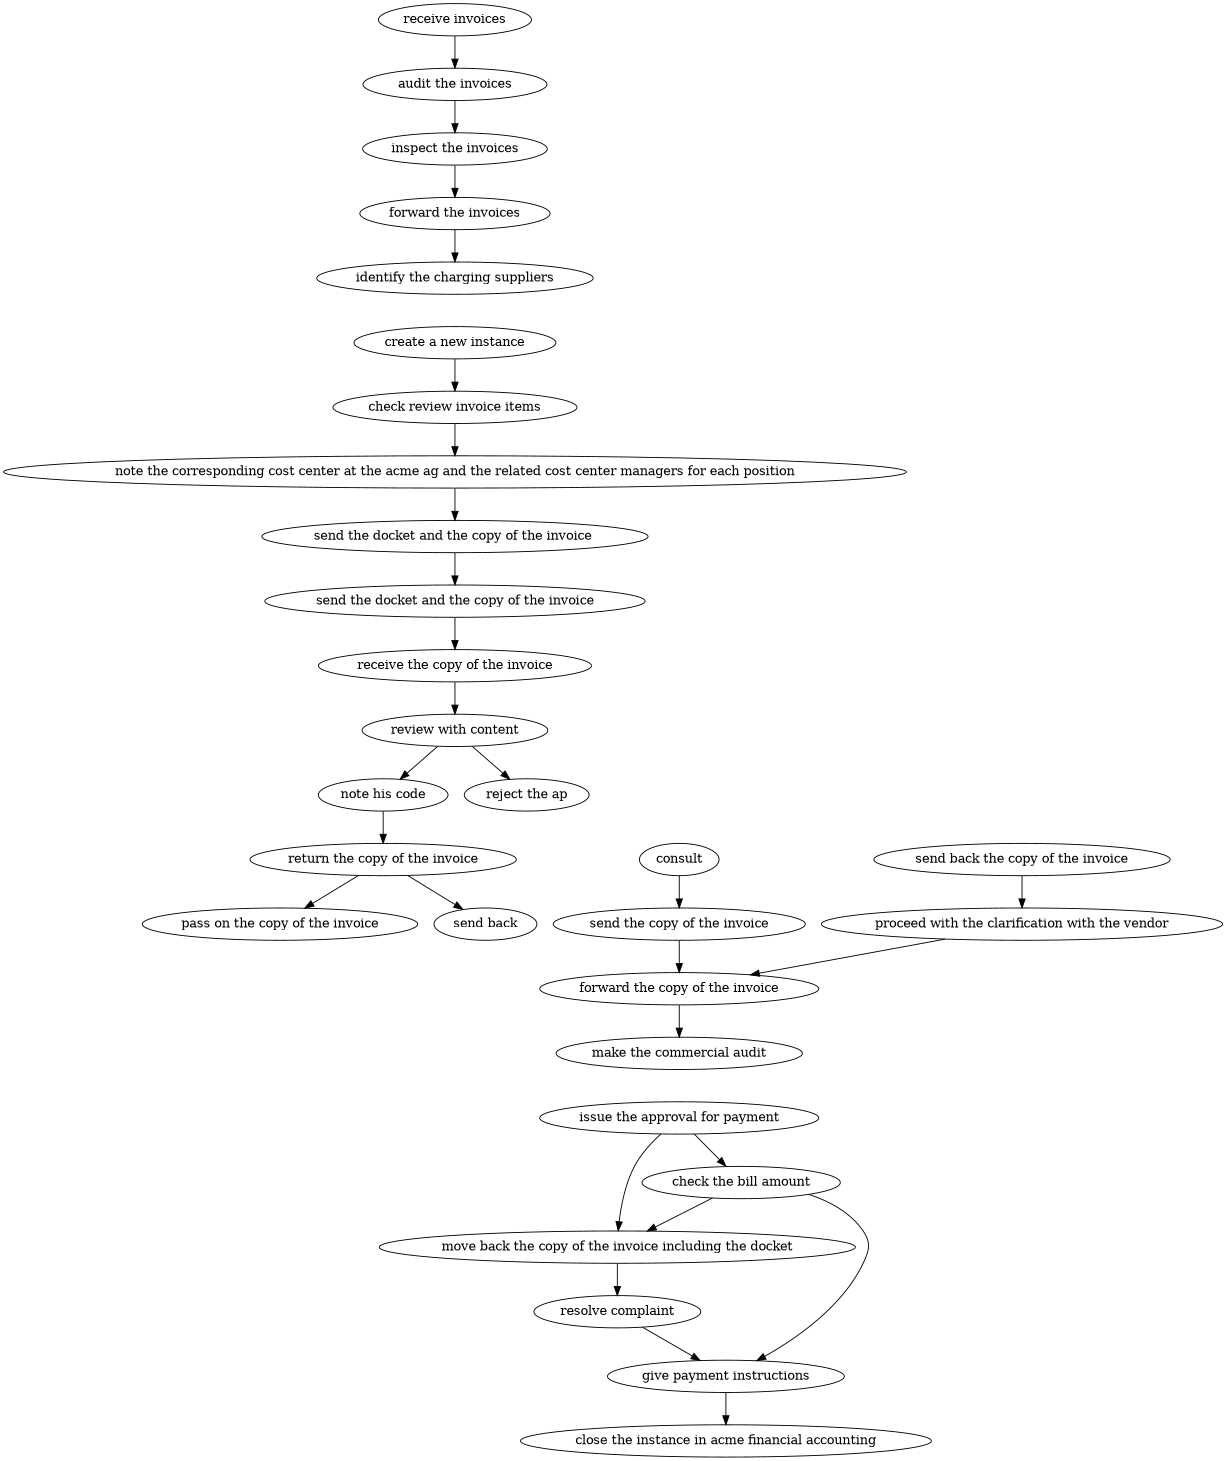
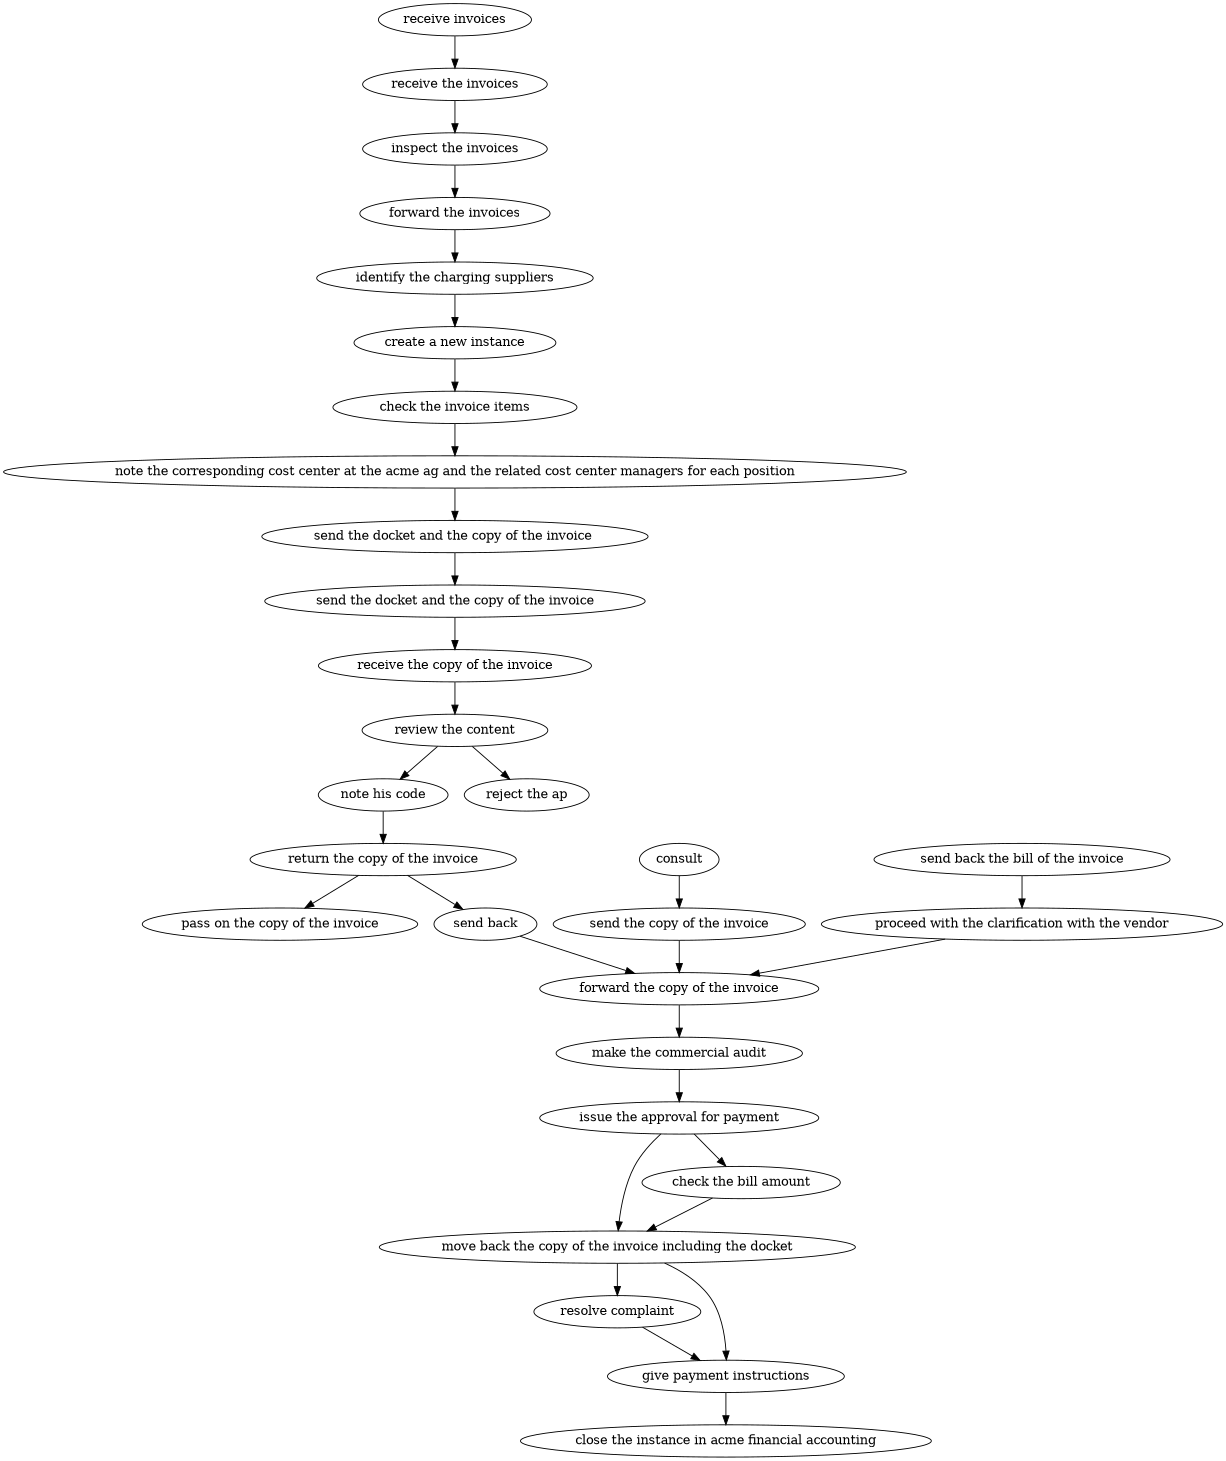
(455, 84) -> (455, 84)
none -> (455, 306)
(455, 407) -> (455, 407)
(455, 730) -> (455, 730)
(1022, 860) -> (1022, 860)
none -> (573, 953)
none -> (679, 1081)
(854, 1279) -> (710, 1297)
